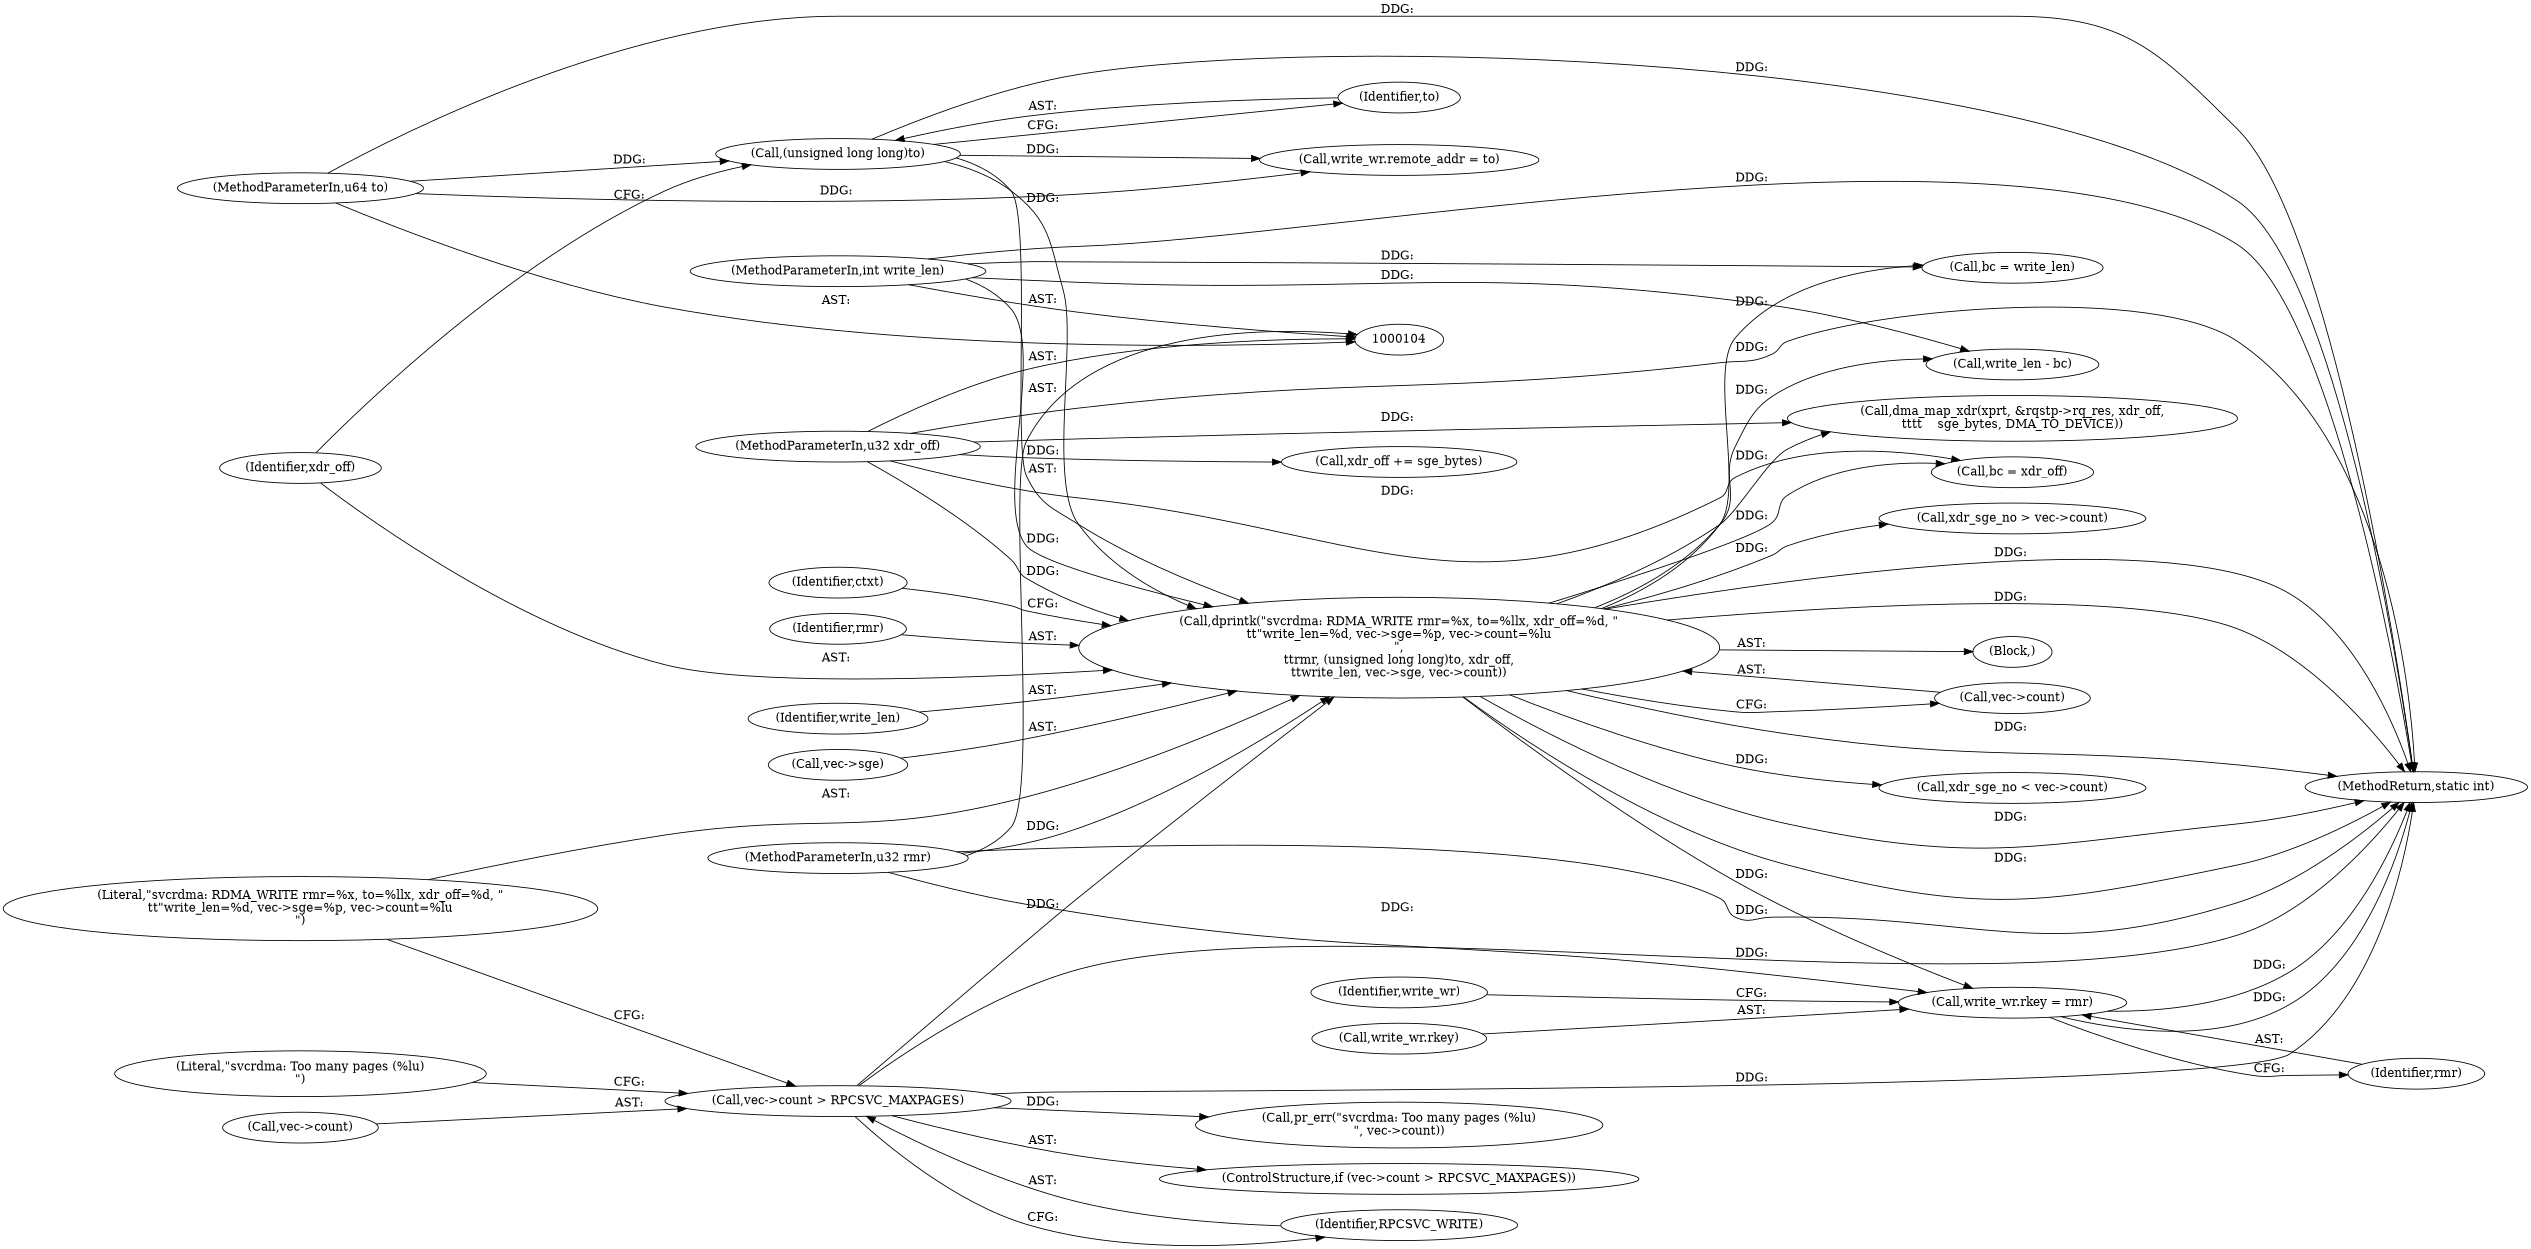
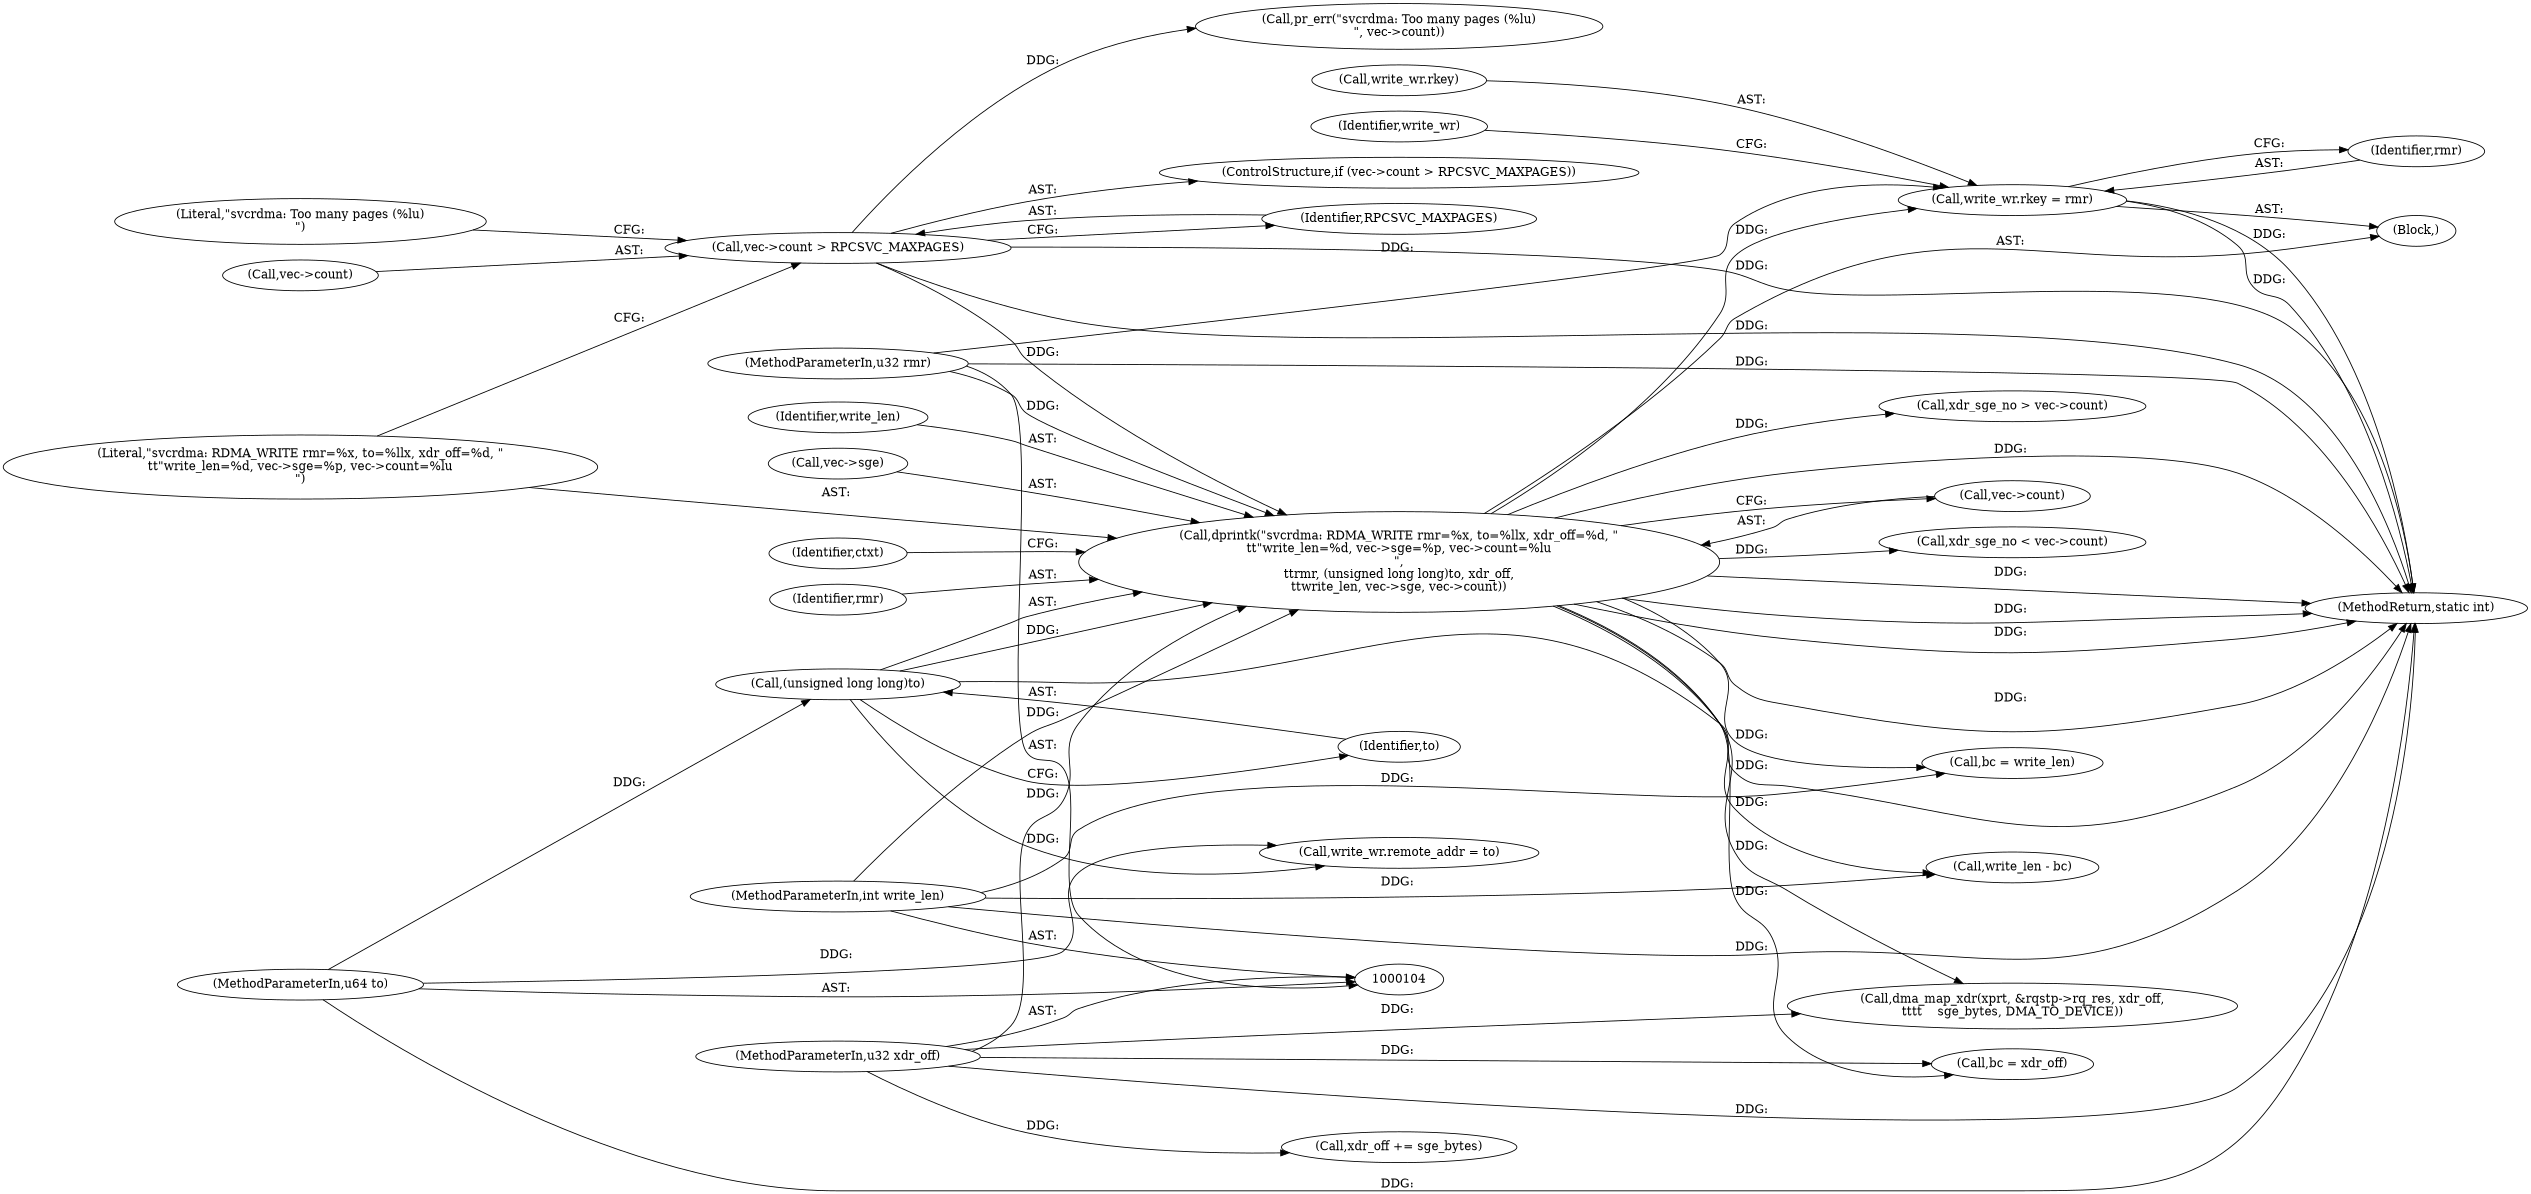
none -> (2243, 215)
(300, 468) -> none
(1399, 1225) -> (1399, 219)
